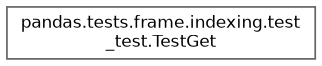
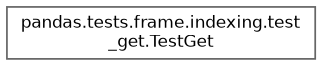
(161, 33) -> (161, 33)
